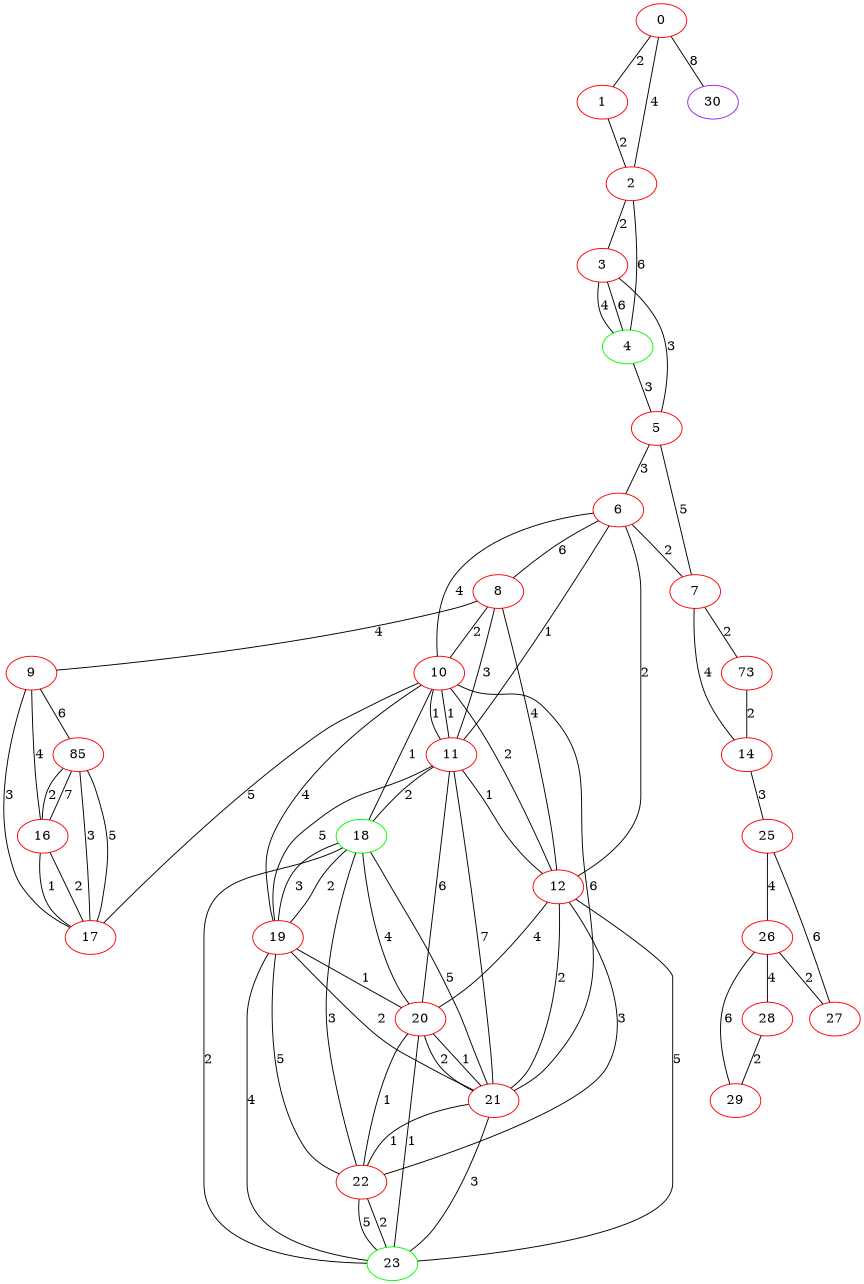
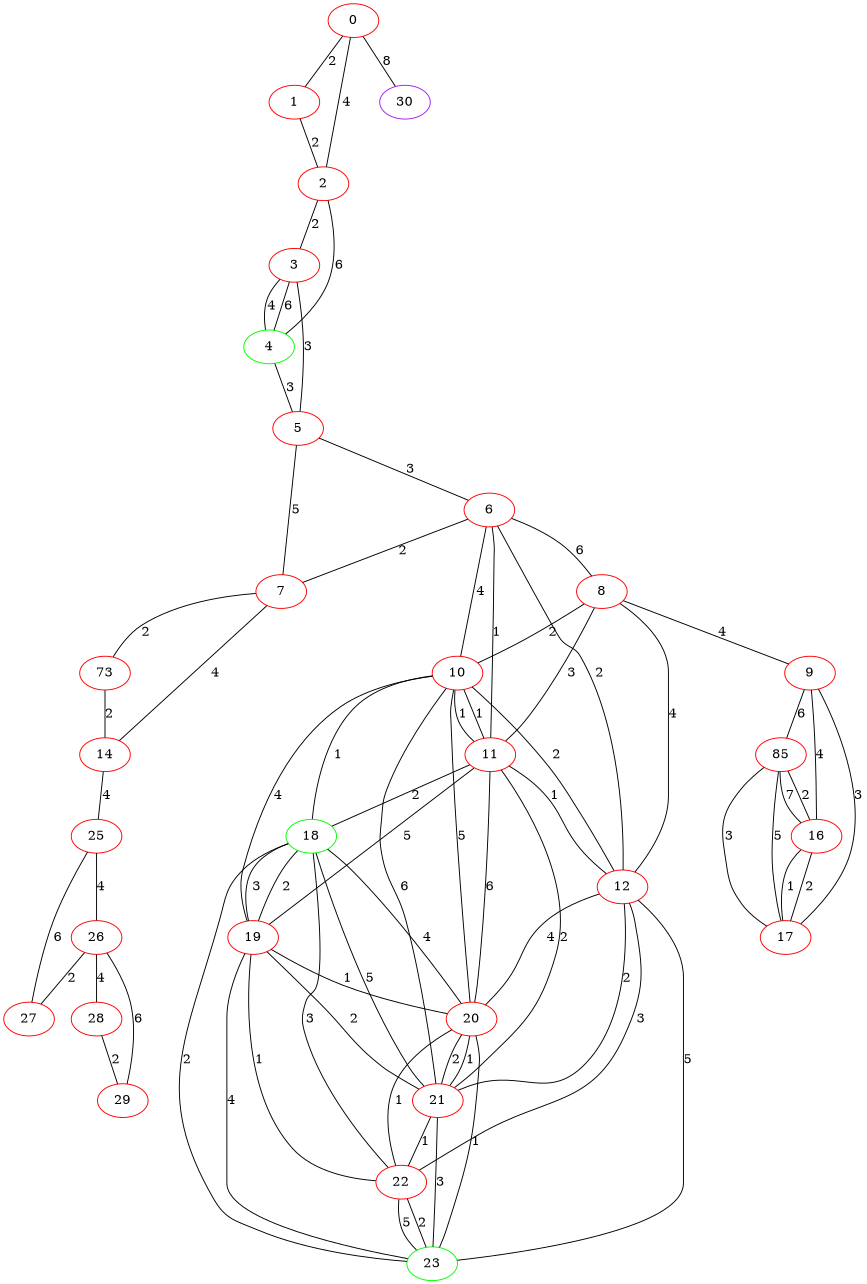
(250, 788) -> (458, 846)
(763, 795) -> (107, 795)
(485, 938) -> (564, 938)
(281, 1060) -> (260, 1060)
